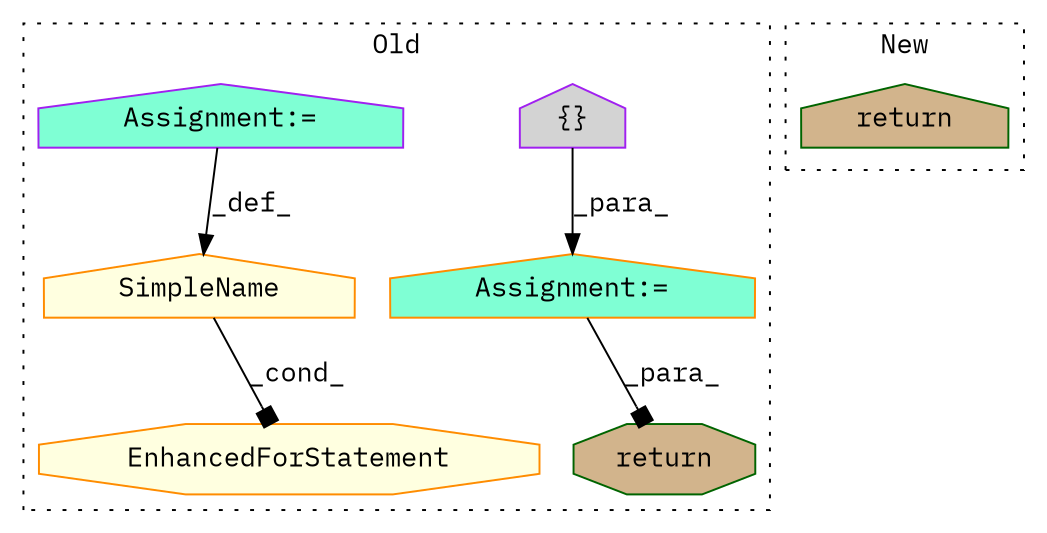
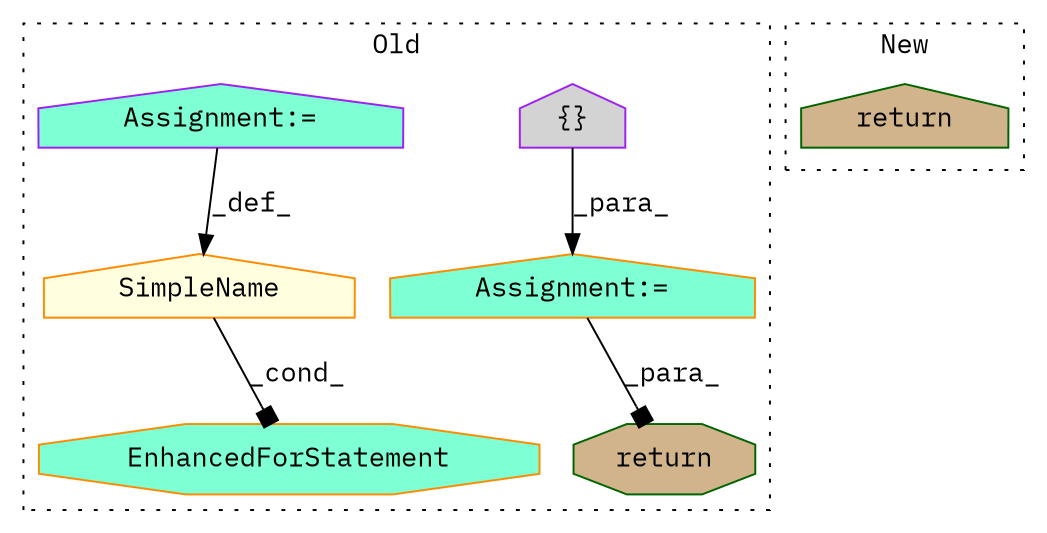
(289, 459) -> (289, 459)
